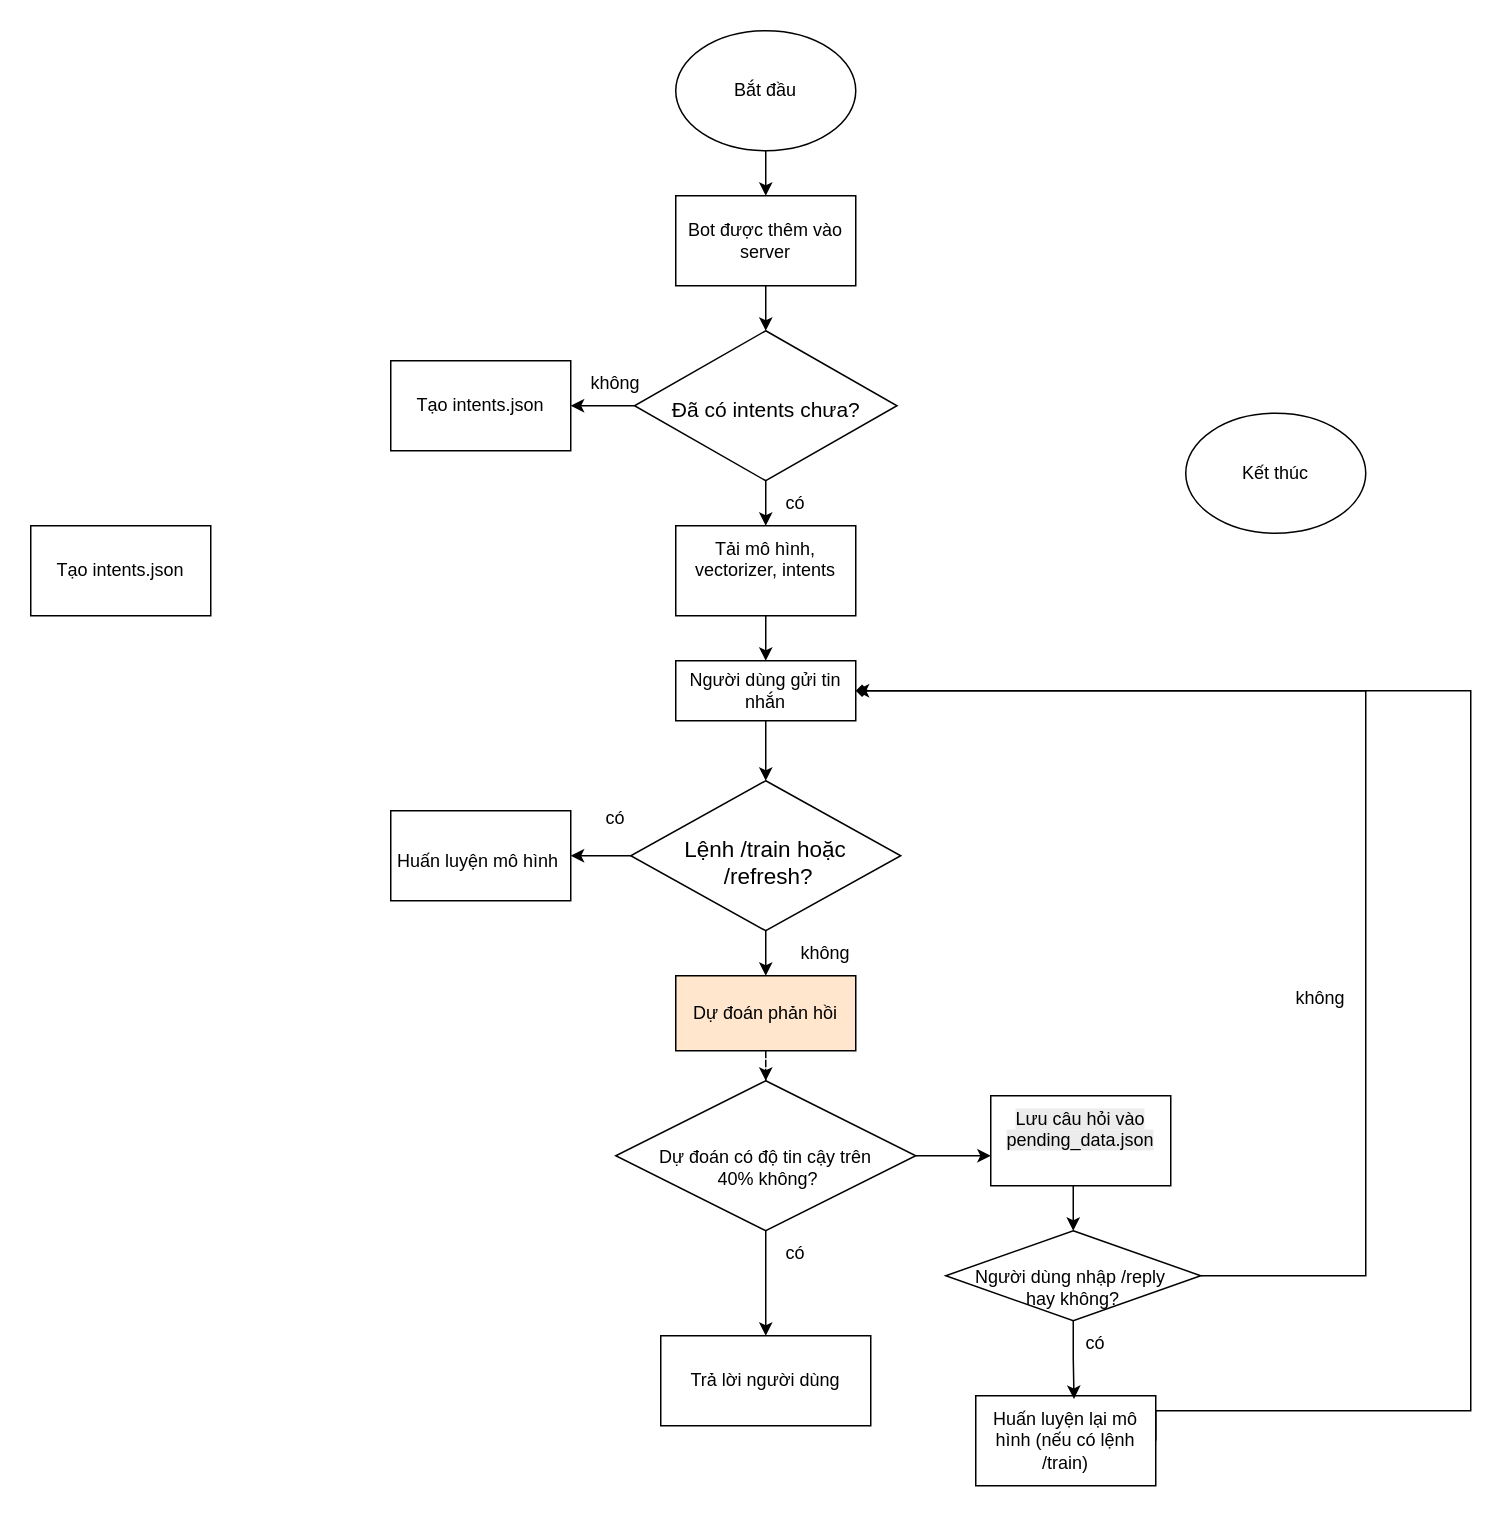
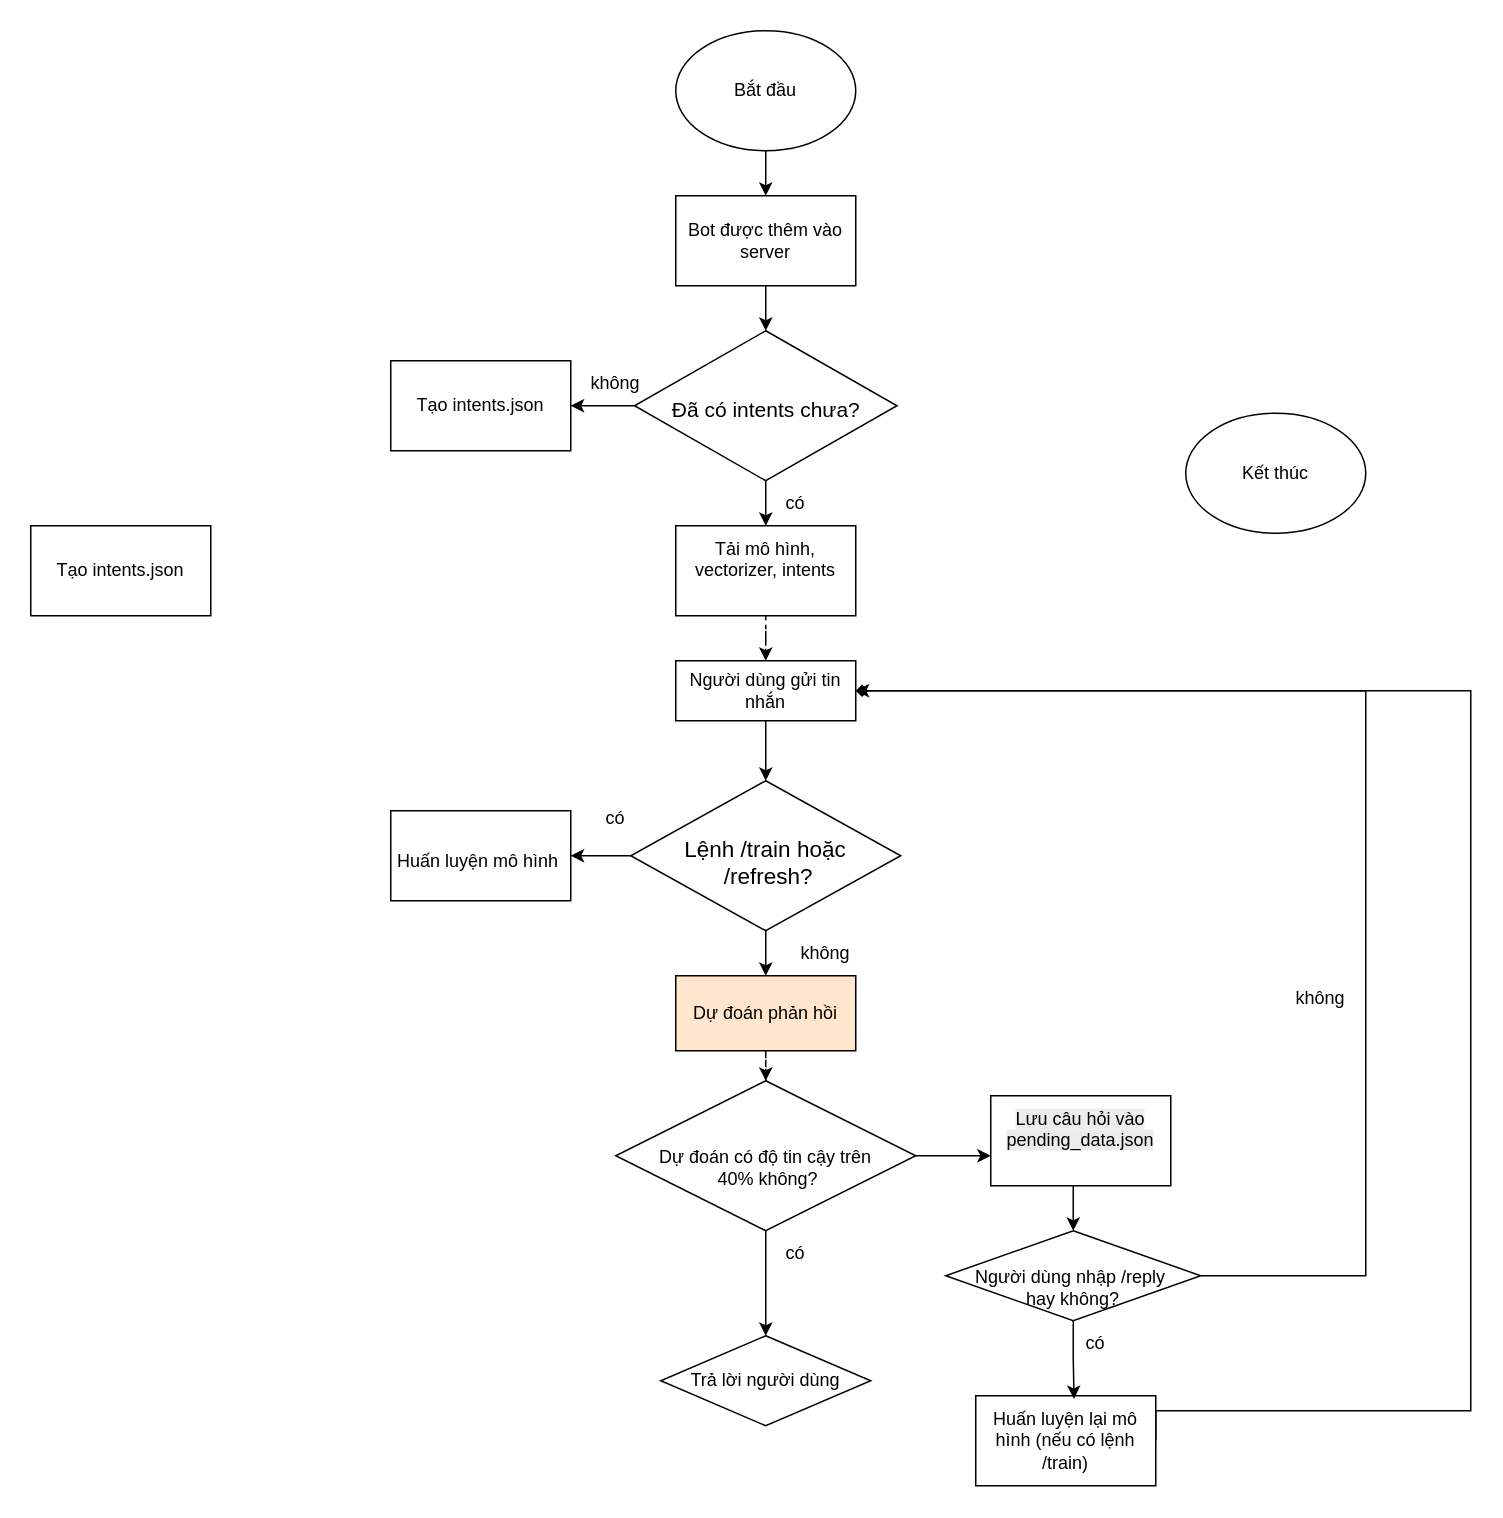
(766, 625) -> (766, 625)
(766, 1381) -> (766, 1381)
